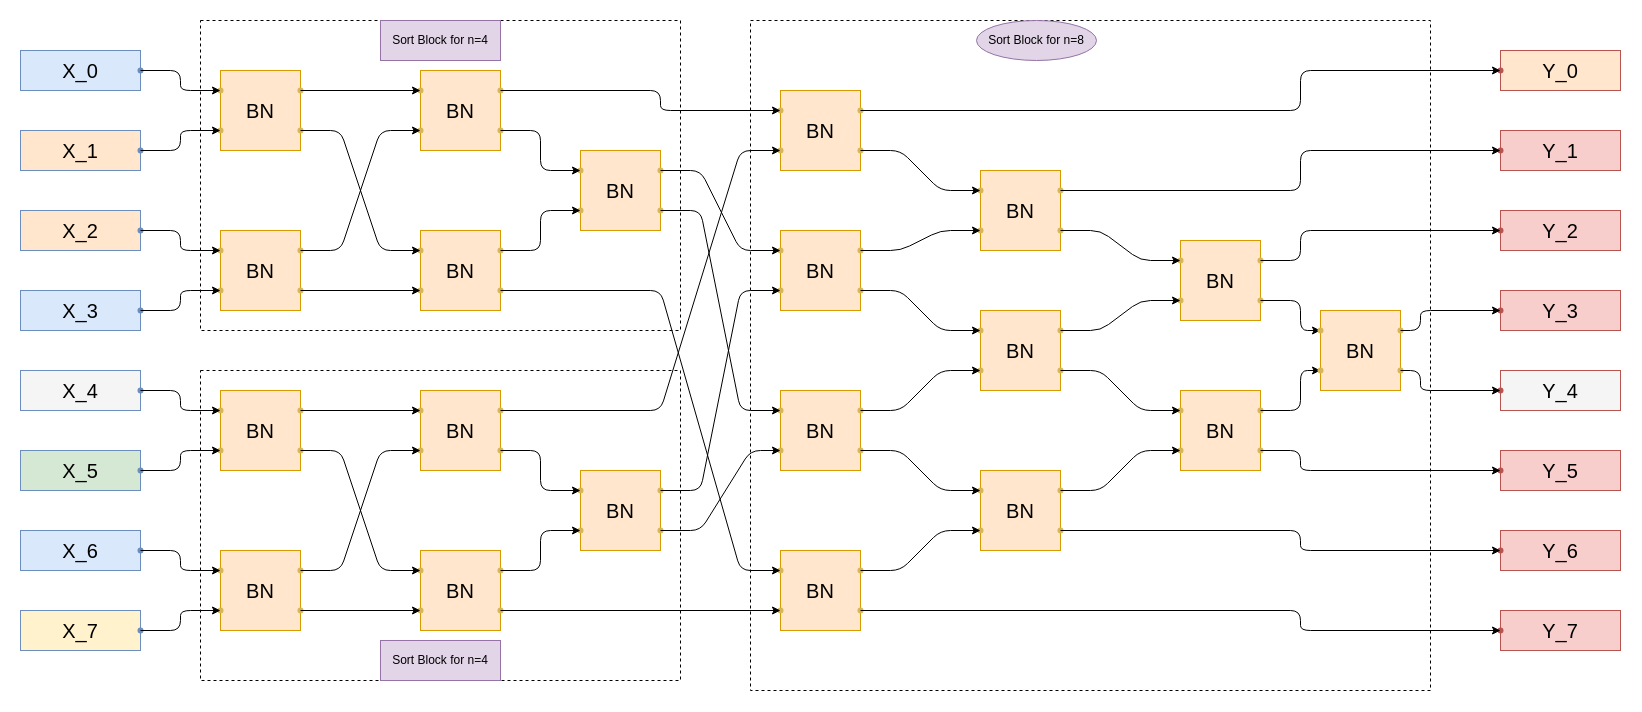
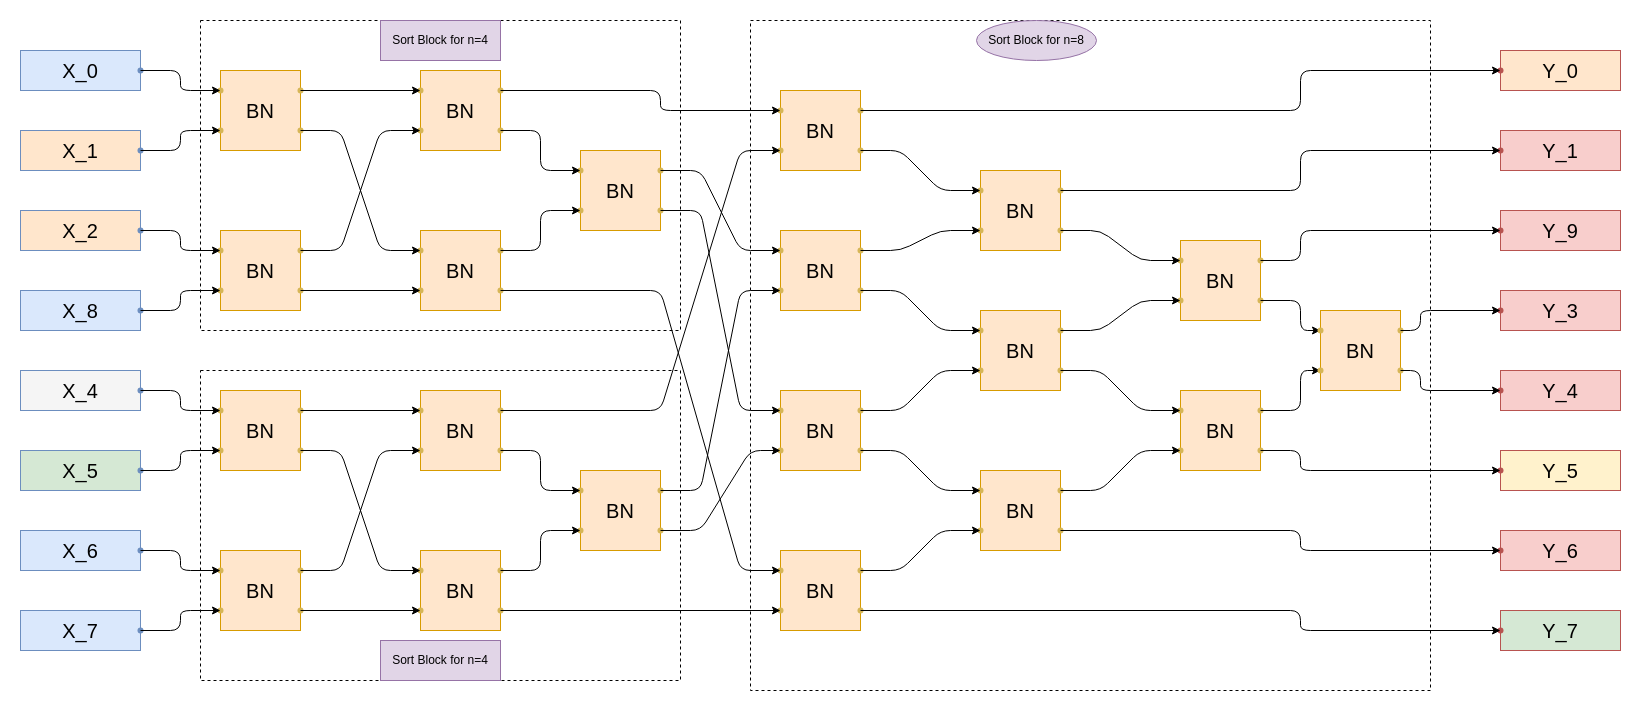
(1561, 231) -> (1561, 231)
(81, 311) -> (81, 311)
(1561, 391) -> (1561, 391)
(1561, 471) -> (1561, 471)
(81, 631) -> (81, 631)
(1561, 631) -> (1561, 631)
